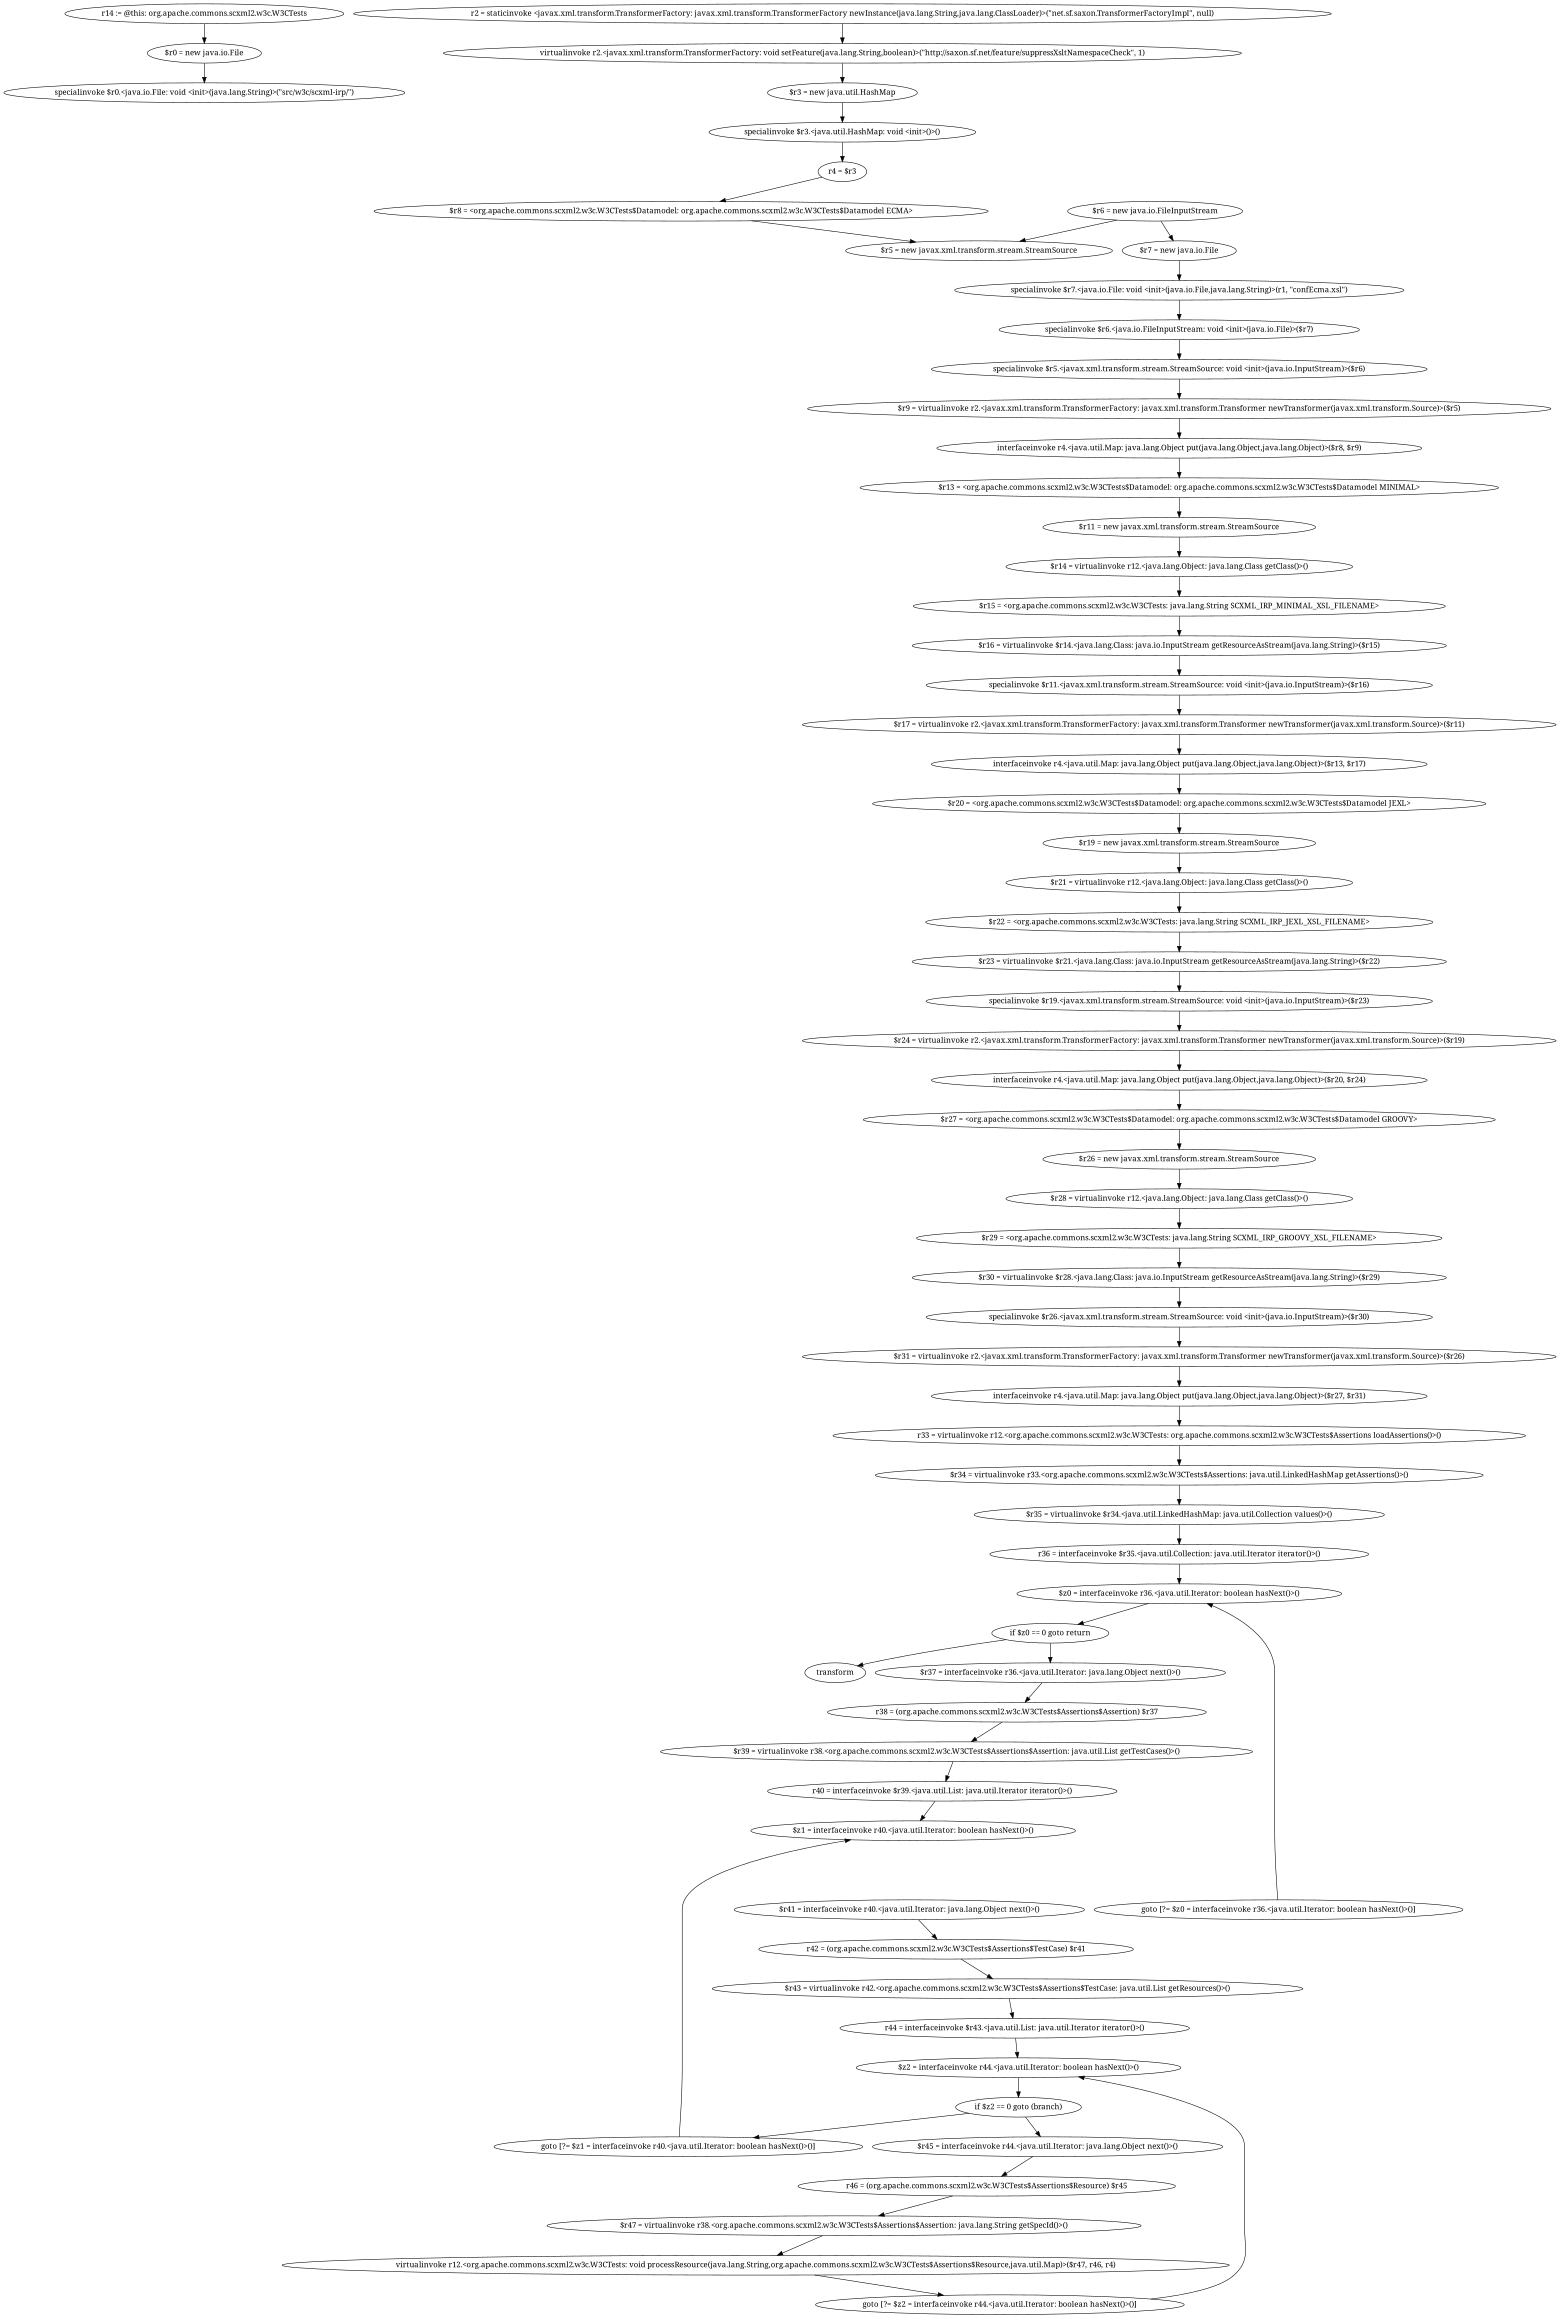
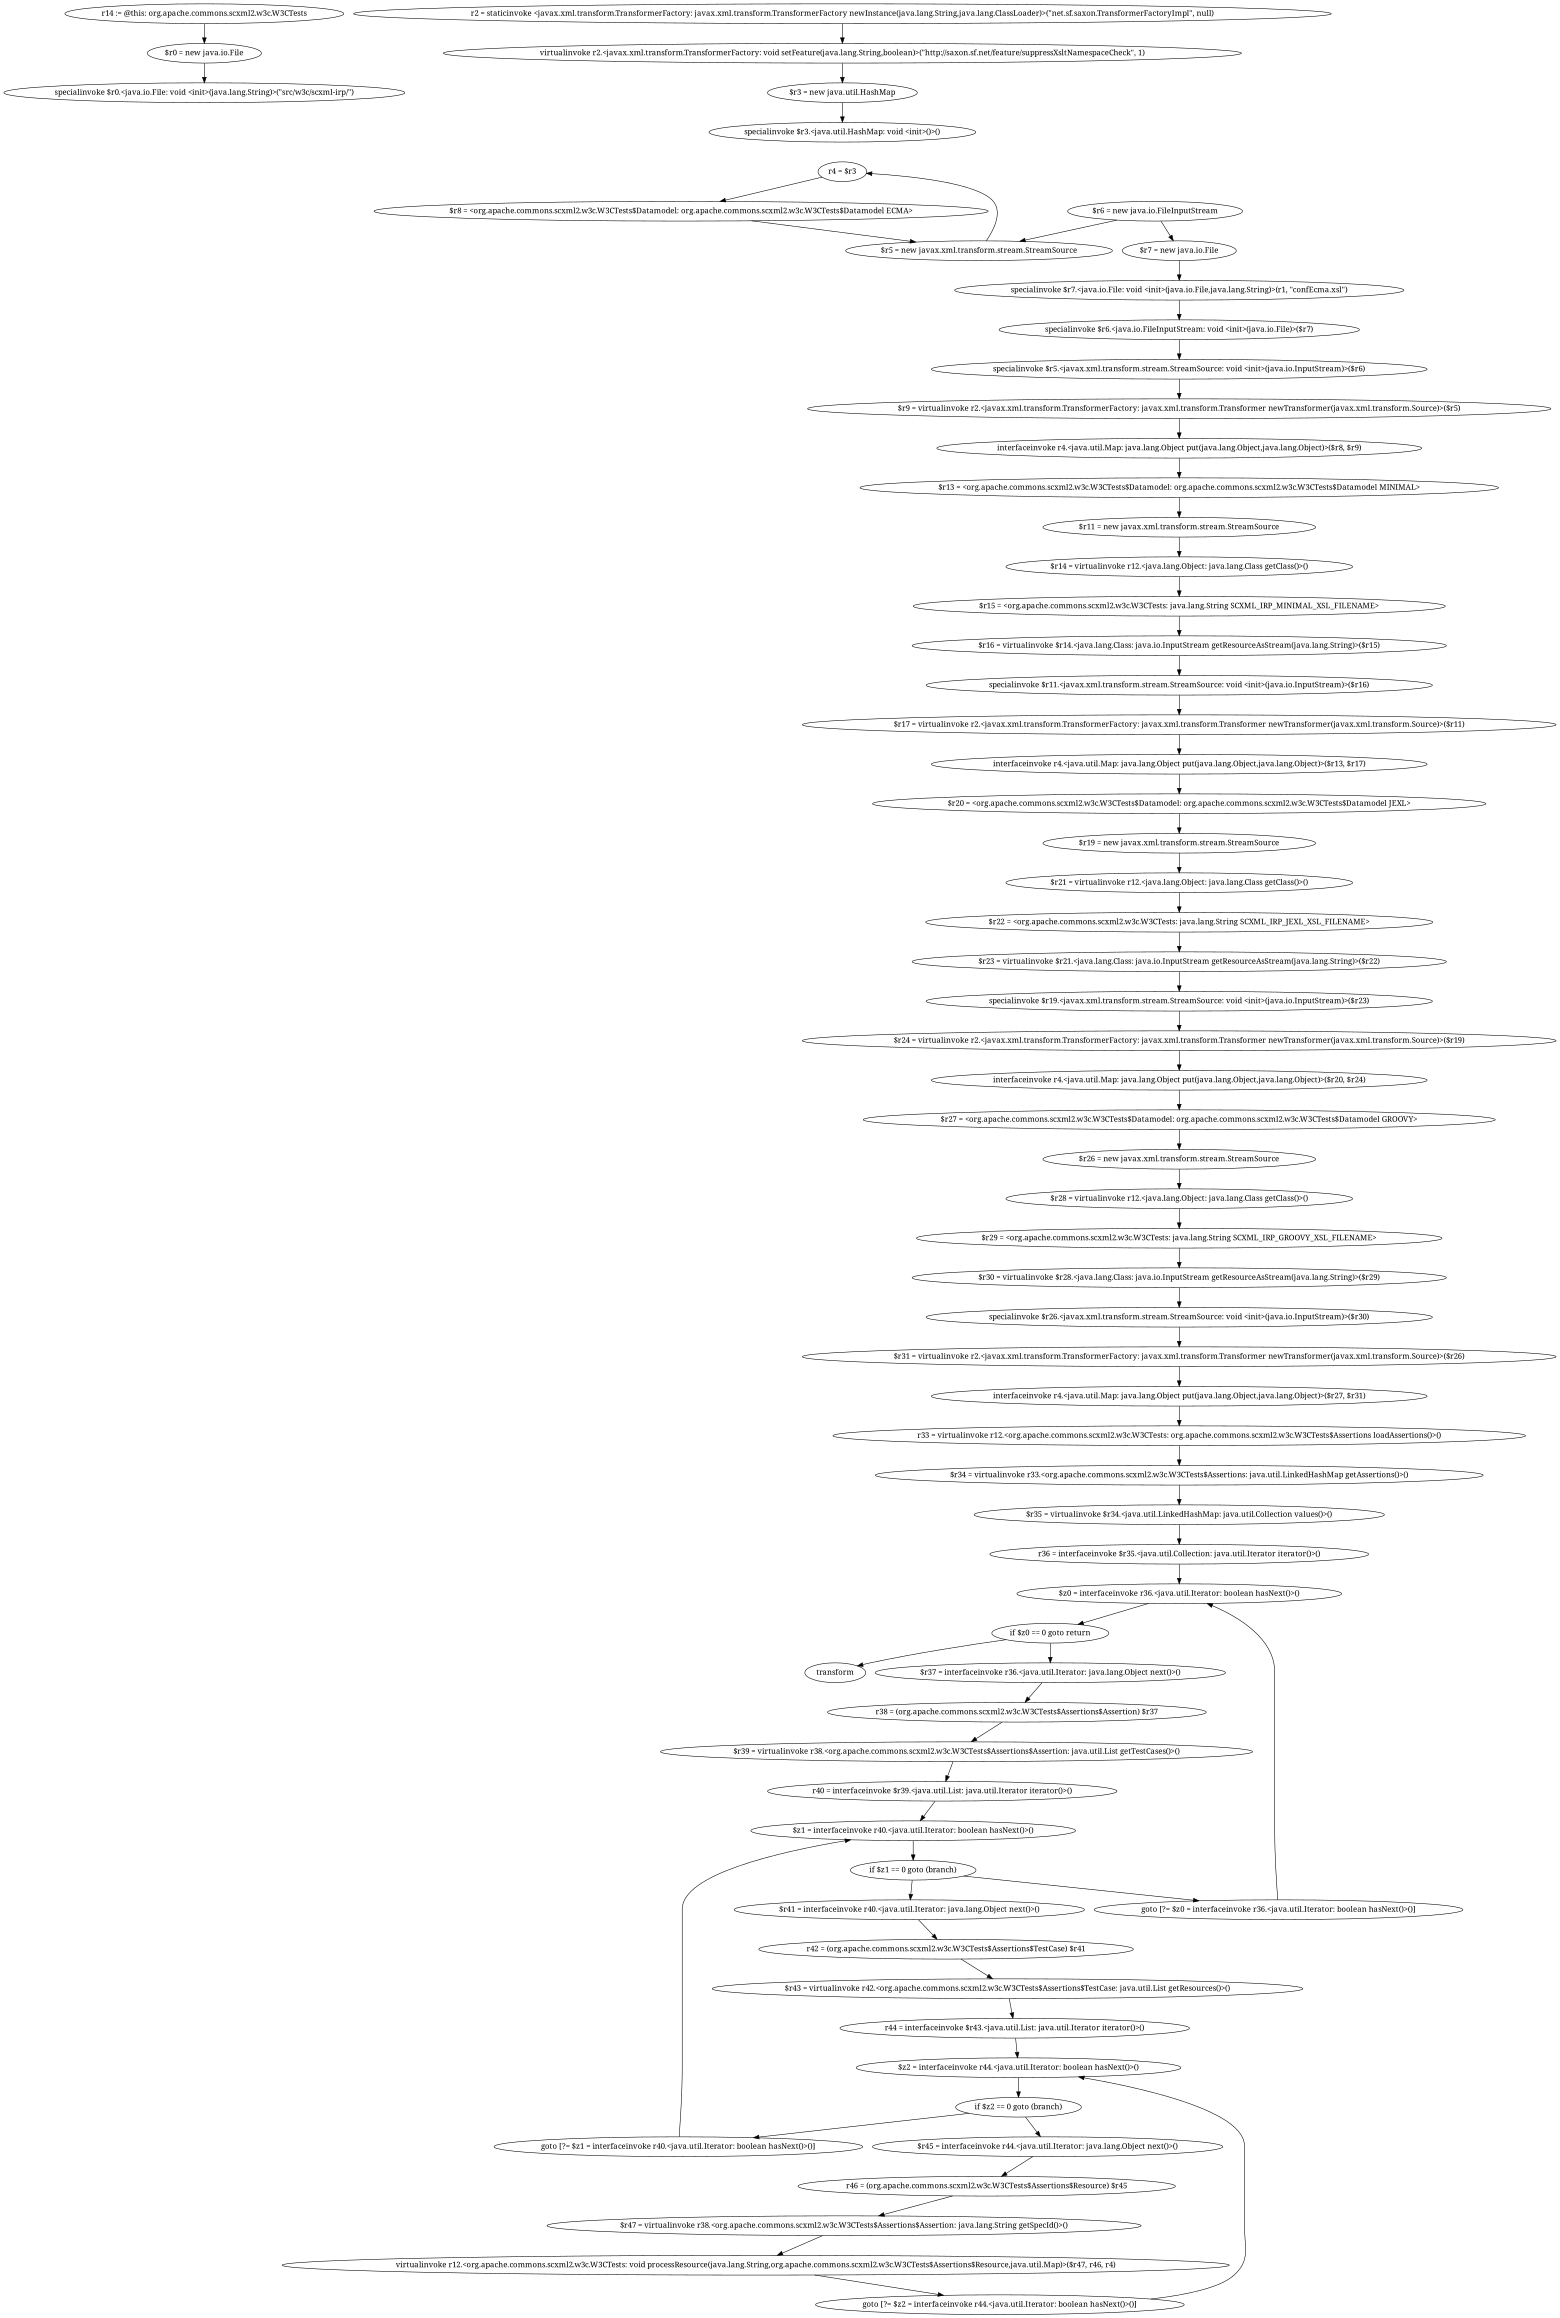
(842, 149) -> (956, 185)
none -> (913, 1870)
